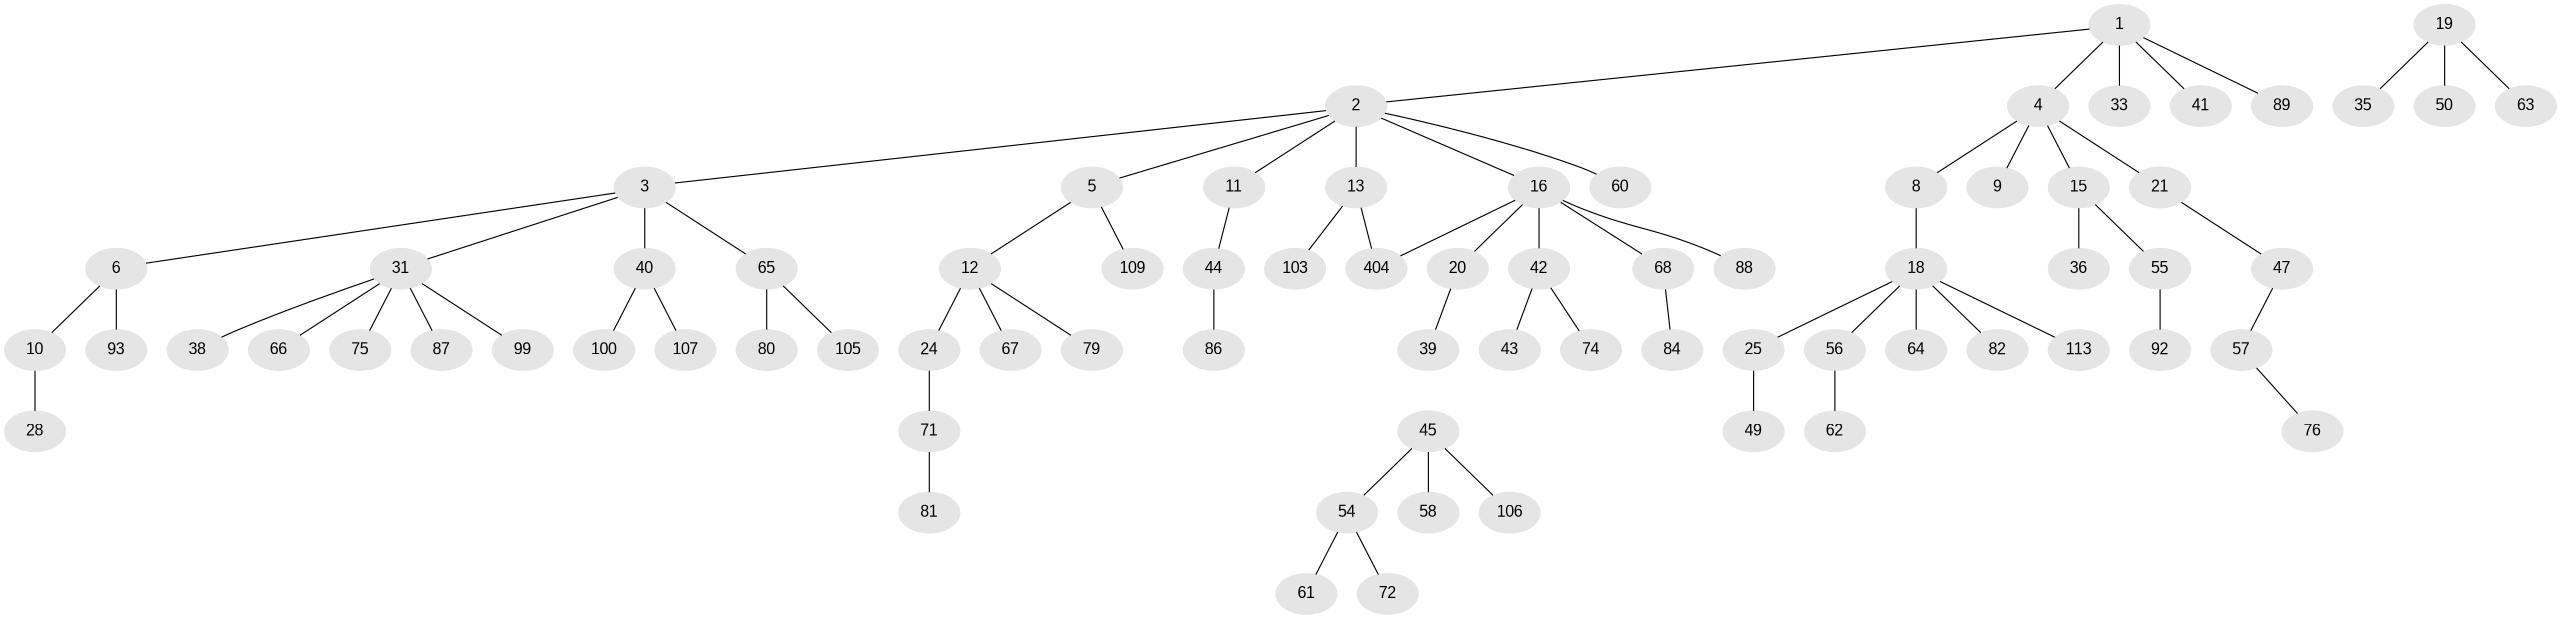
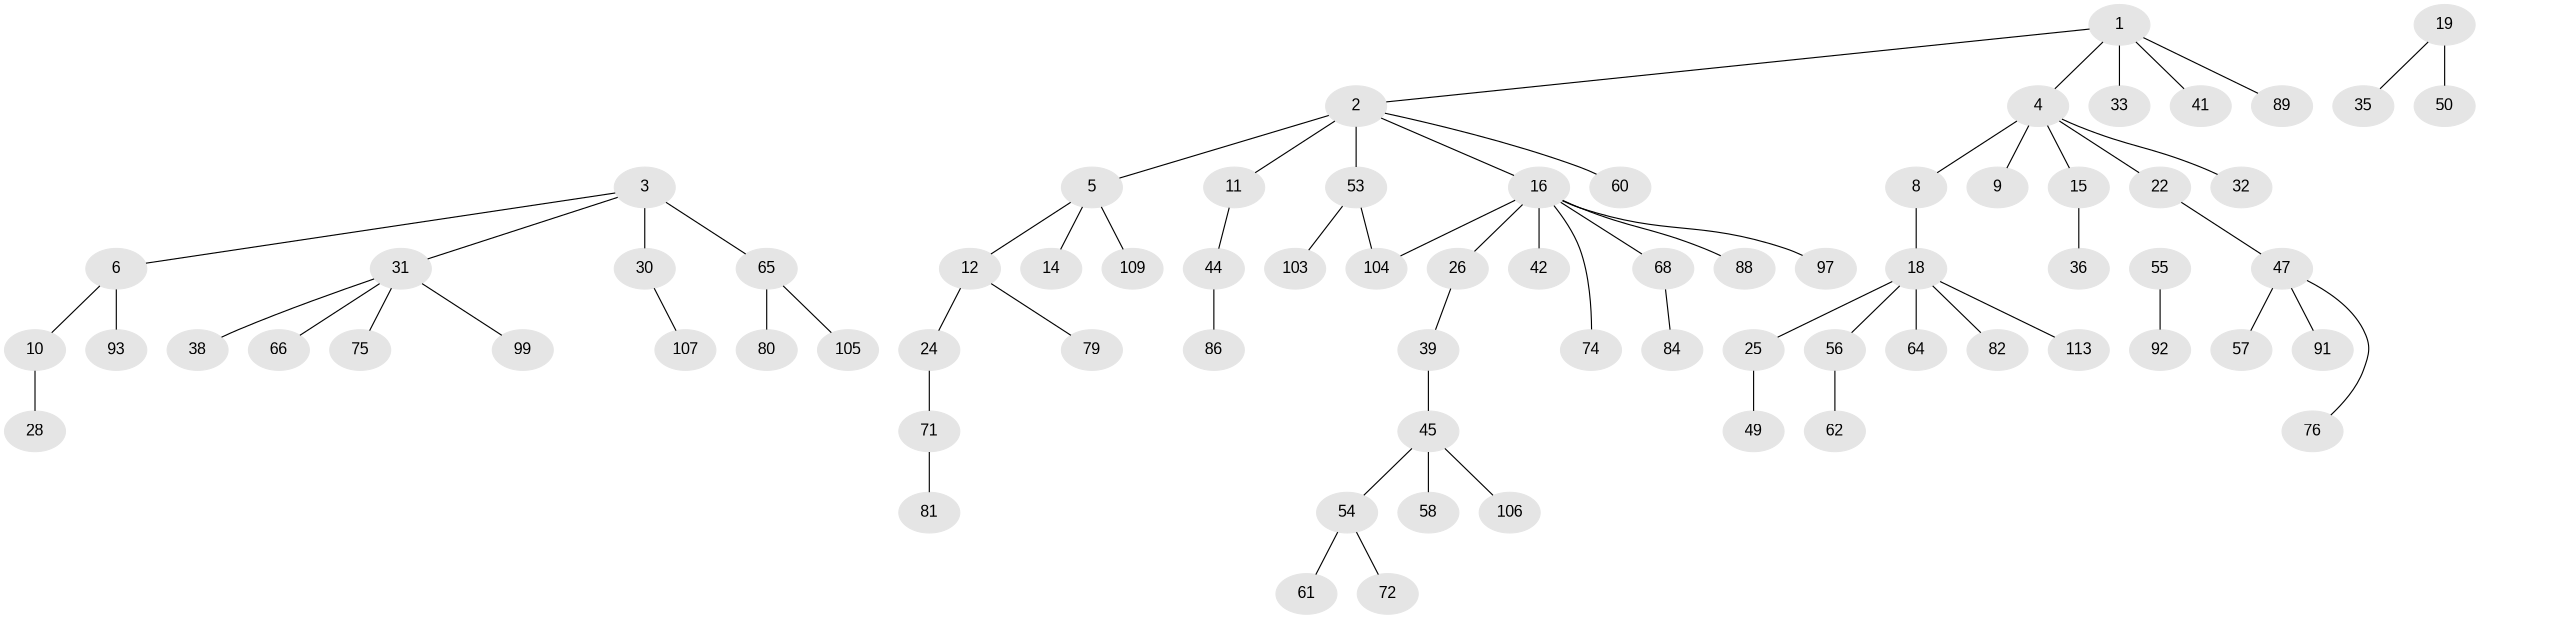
(2526, 106) -> none
(1000, 147) -> none
(1356, 187) -> (1356, 187)
(2160, 187) -> (2160, 187)
none -> (2241, 187)
(2119, 228) -> none
(645, 269) -> (645, 269)
none -> (1051, 269)
(1376, 269) -> (1376, 269)
(1458, 269) -> (1458, 269)
none -> (1826, 269)
(1565, 309) -> (1584, 264)
(442, 350) -> none
(604, 350) -> none
(1011, 350) -> none
(1510, 350) -> none
none -> (2323, 350)
none -> (1428, 391)
(2277, 391) -> (2367, 340)
